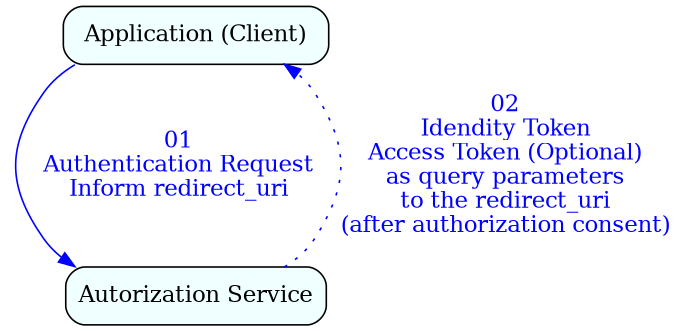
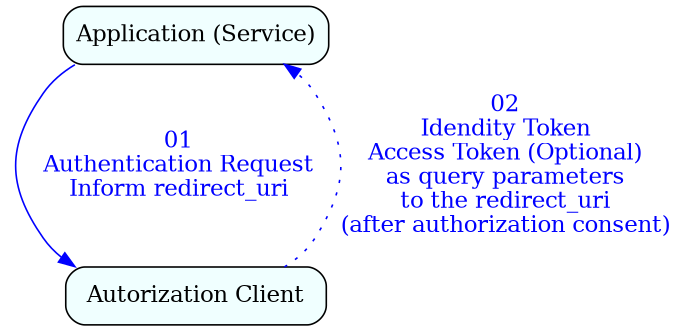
(196, 35) -> (196, 35)
(196, 296) -> (196, 296)
